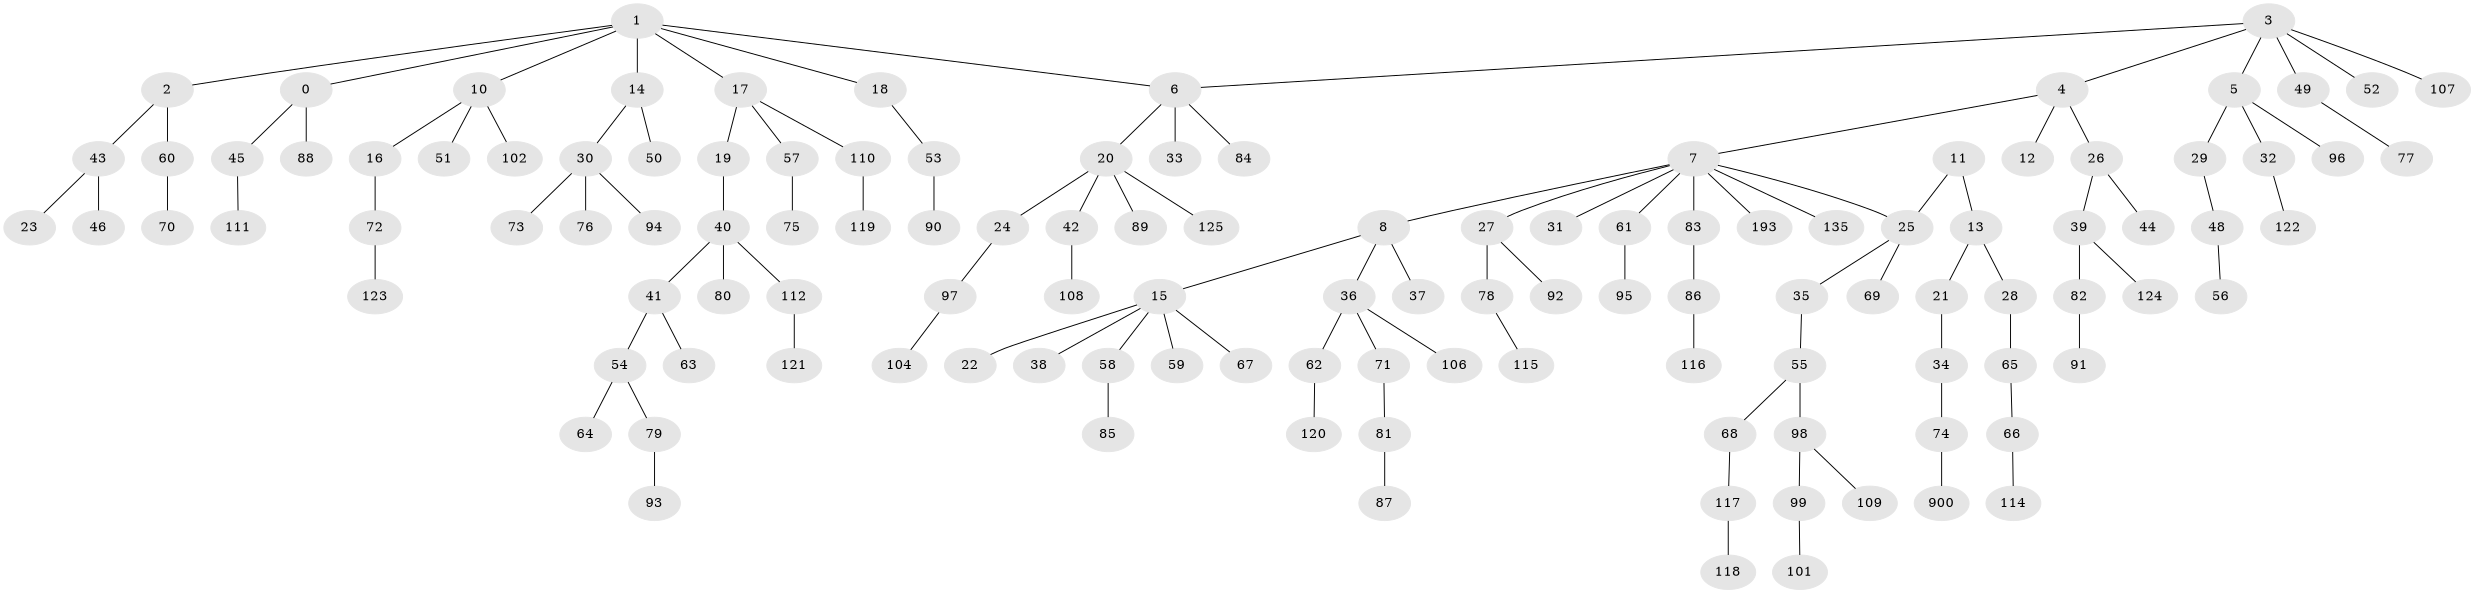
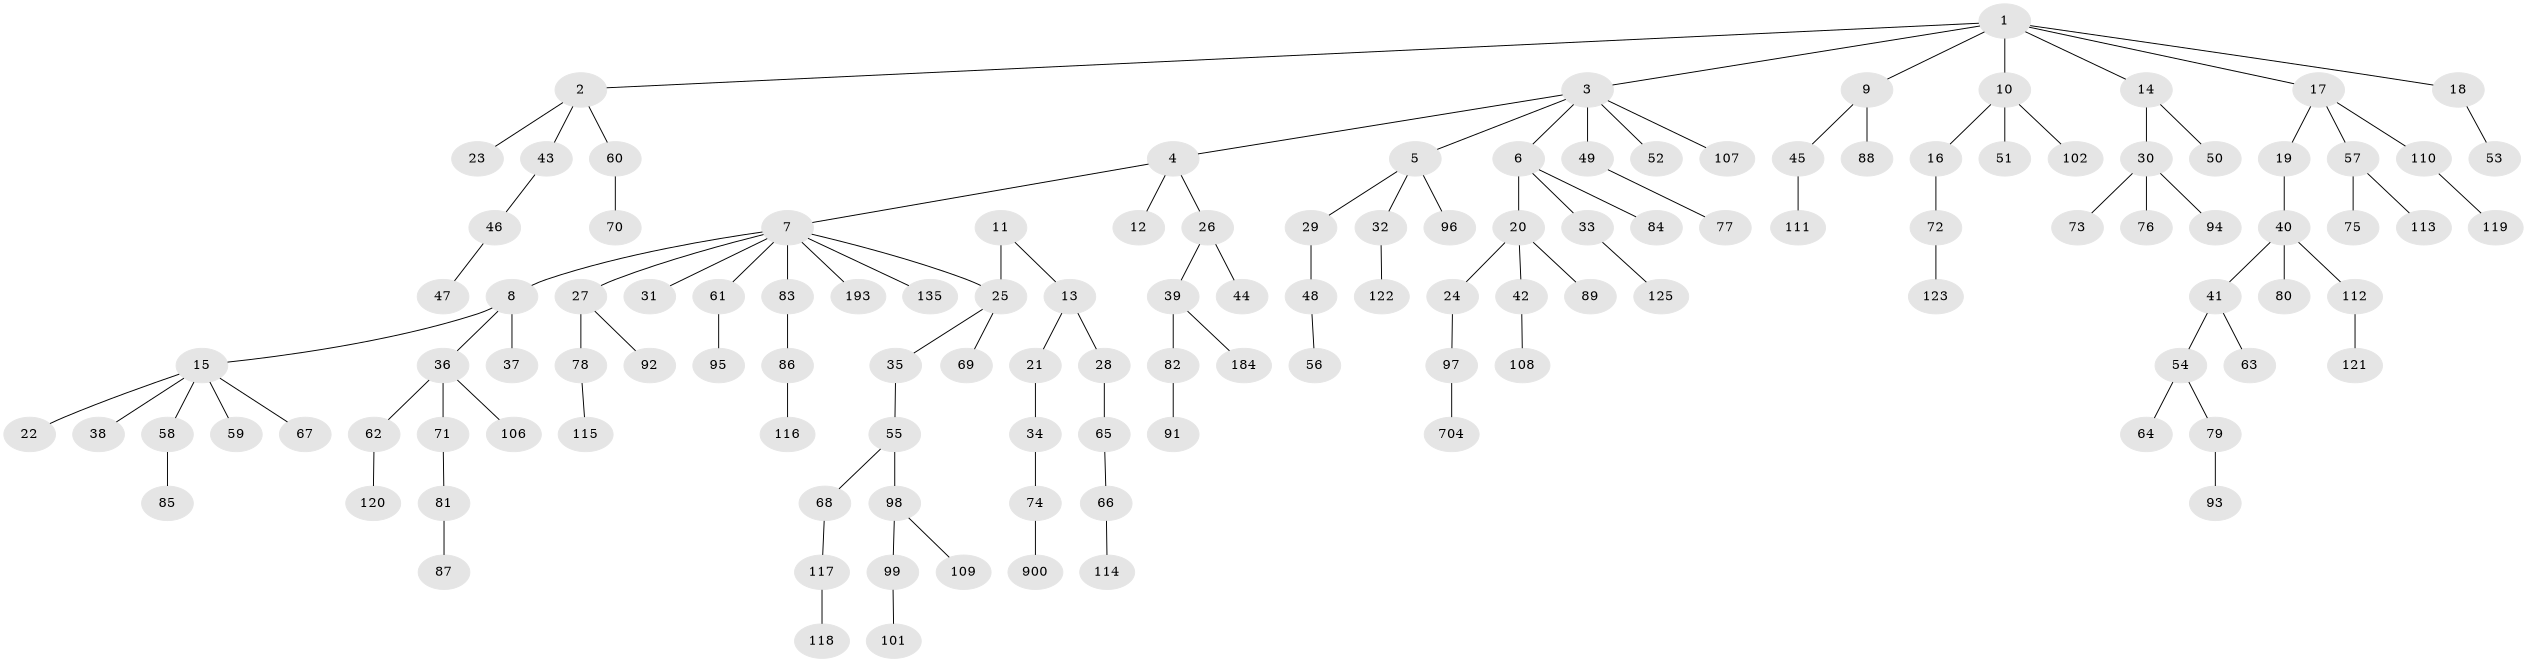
(906, 56) -> (1796, 55)
(306, 90) -> (1867, 90)
(64, 193) -> (529, 124)
(1159, 193) -> (1624, 262)
(934, 228) -> none
none -> (2424, 228)
none -> (443, 297)
(2150, 297) -> (1244, 366)
(900, 366) -> (1452, 434)
